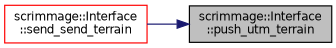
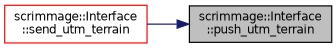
(76, 24) -> (76, 24)
